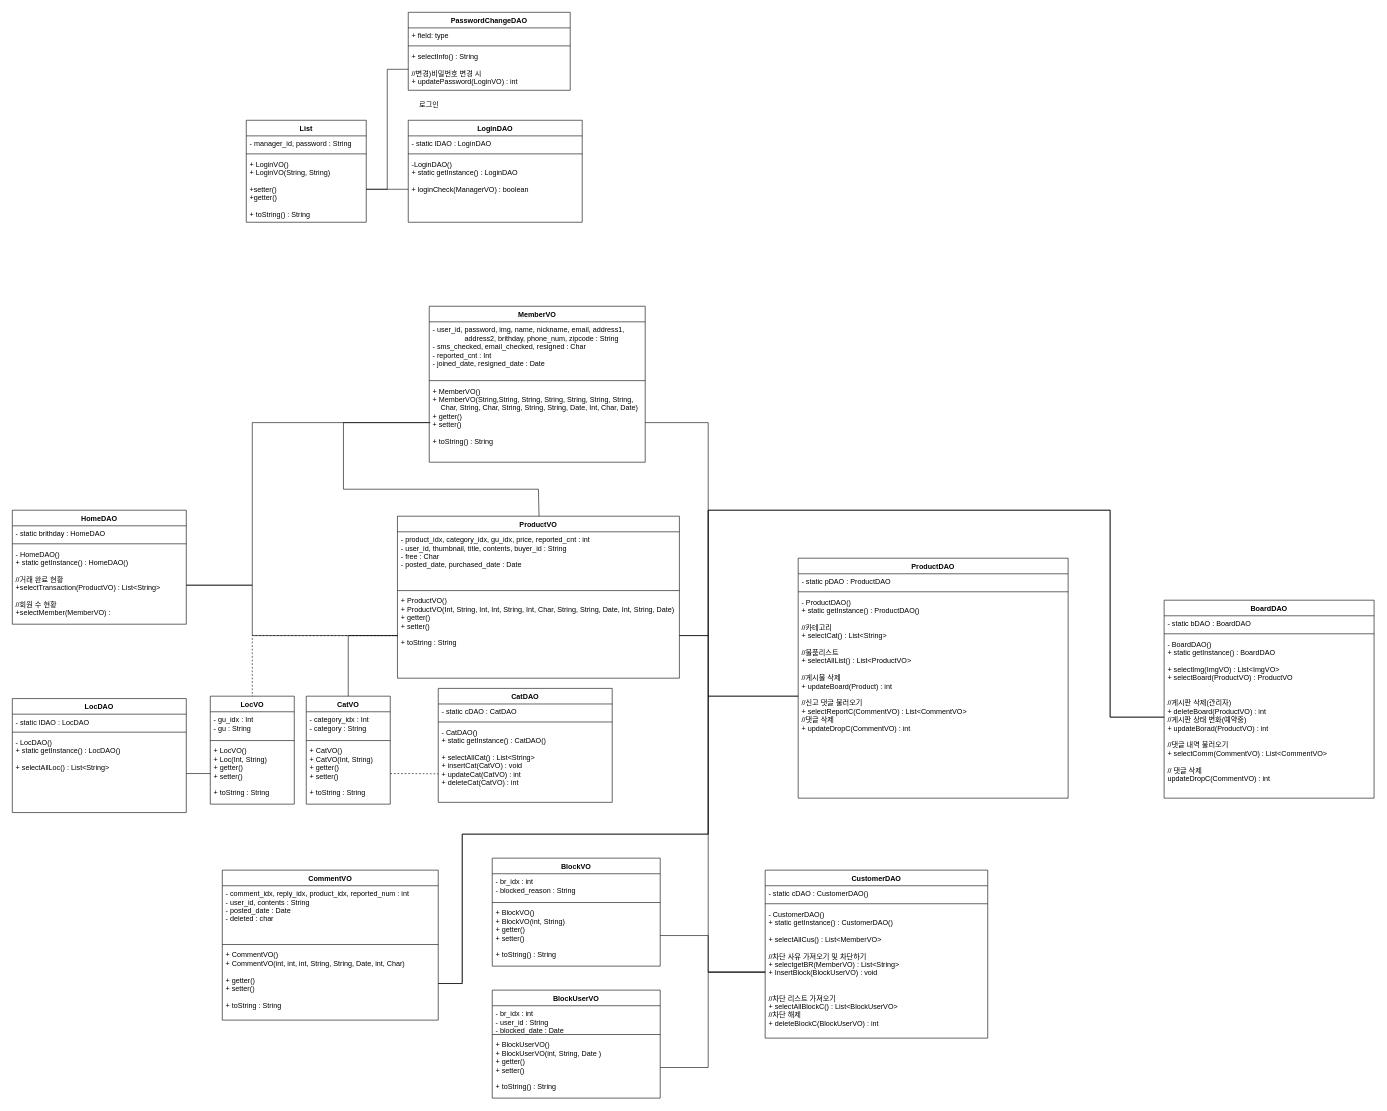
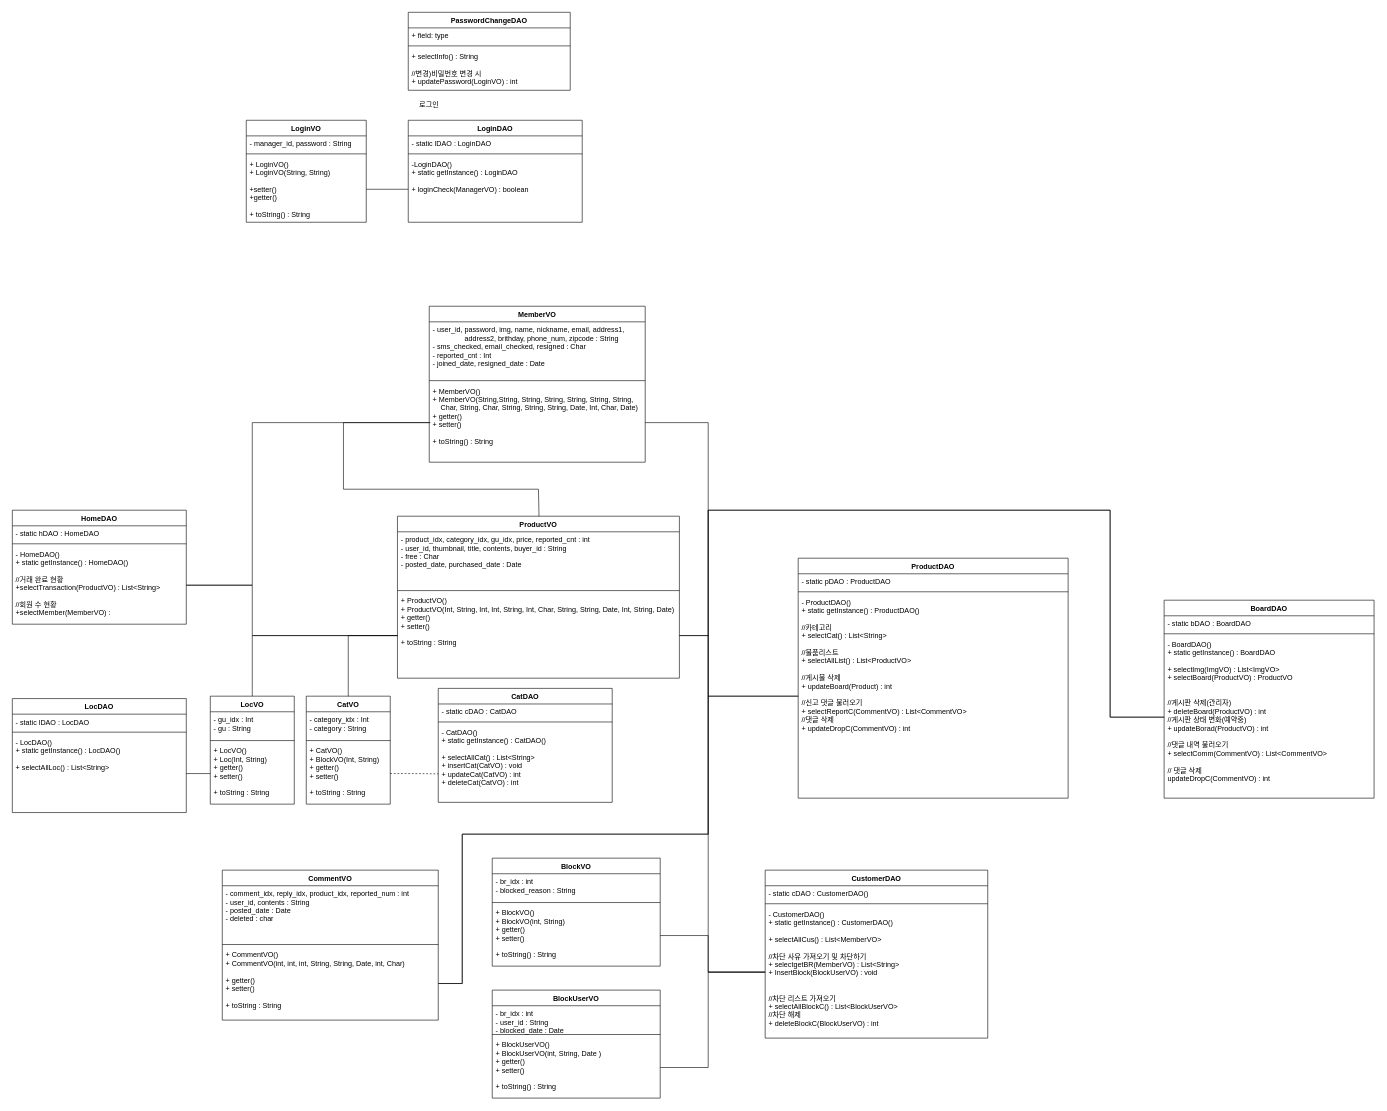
(387, 119) -> none
(306, 128) -> (306, 128)
(63, 534) -> (56, 534)
(252, 666) -> (252, 666)
(327, 751) -> (327, 751)
